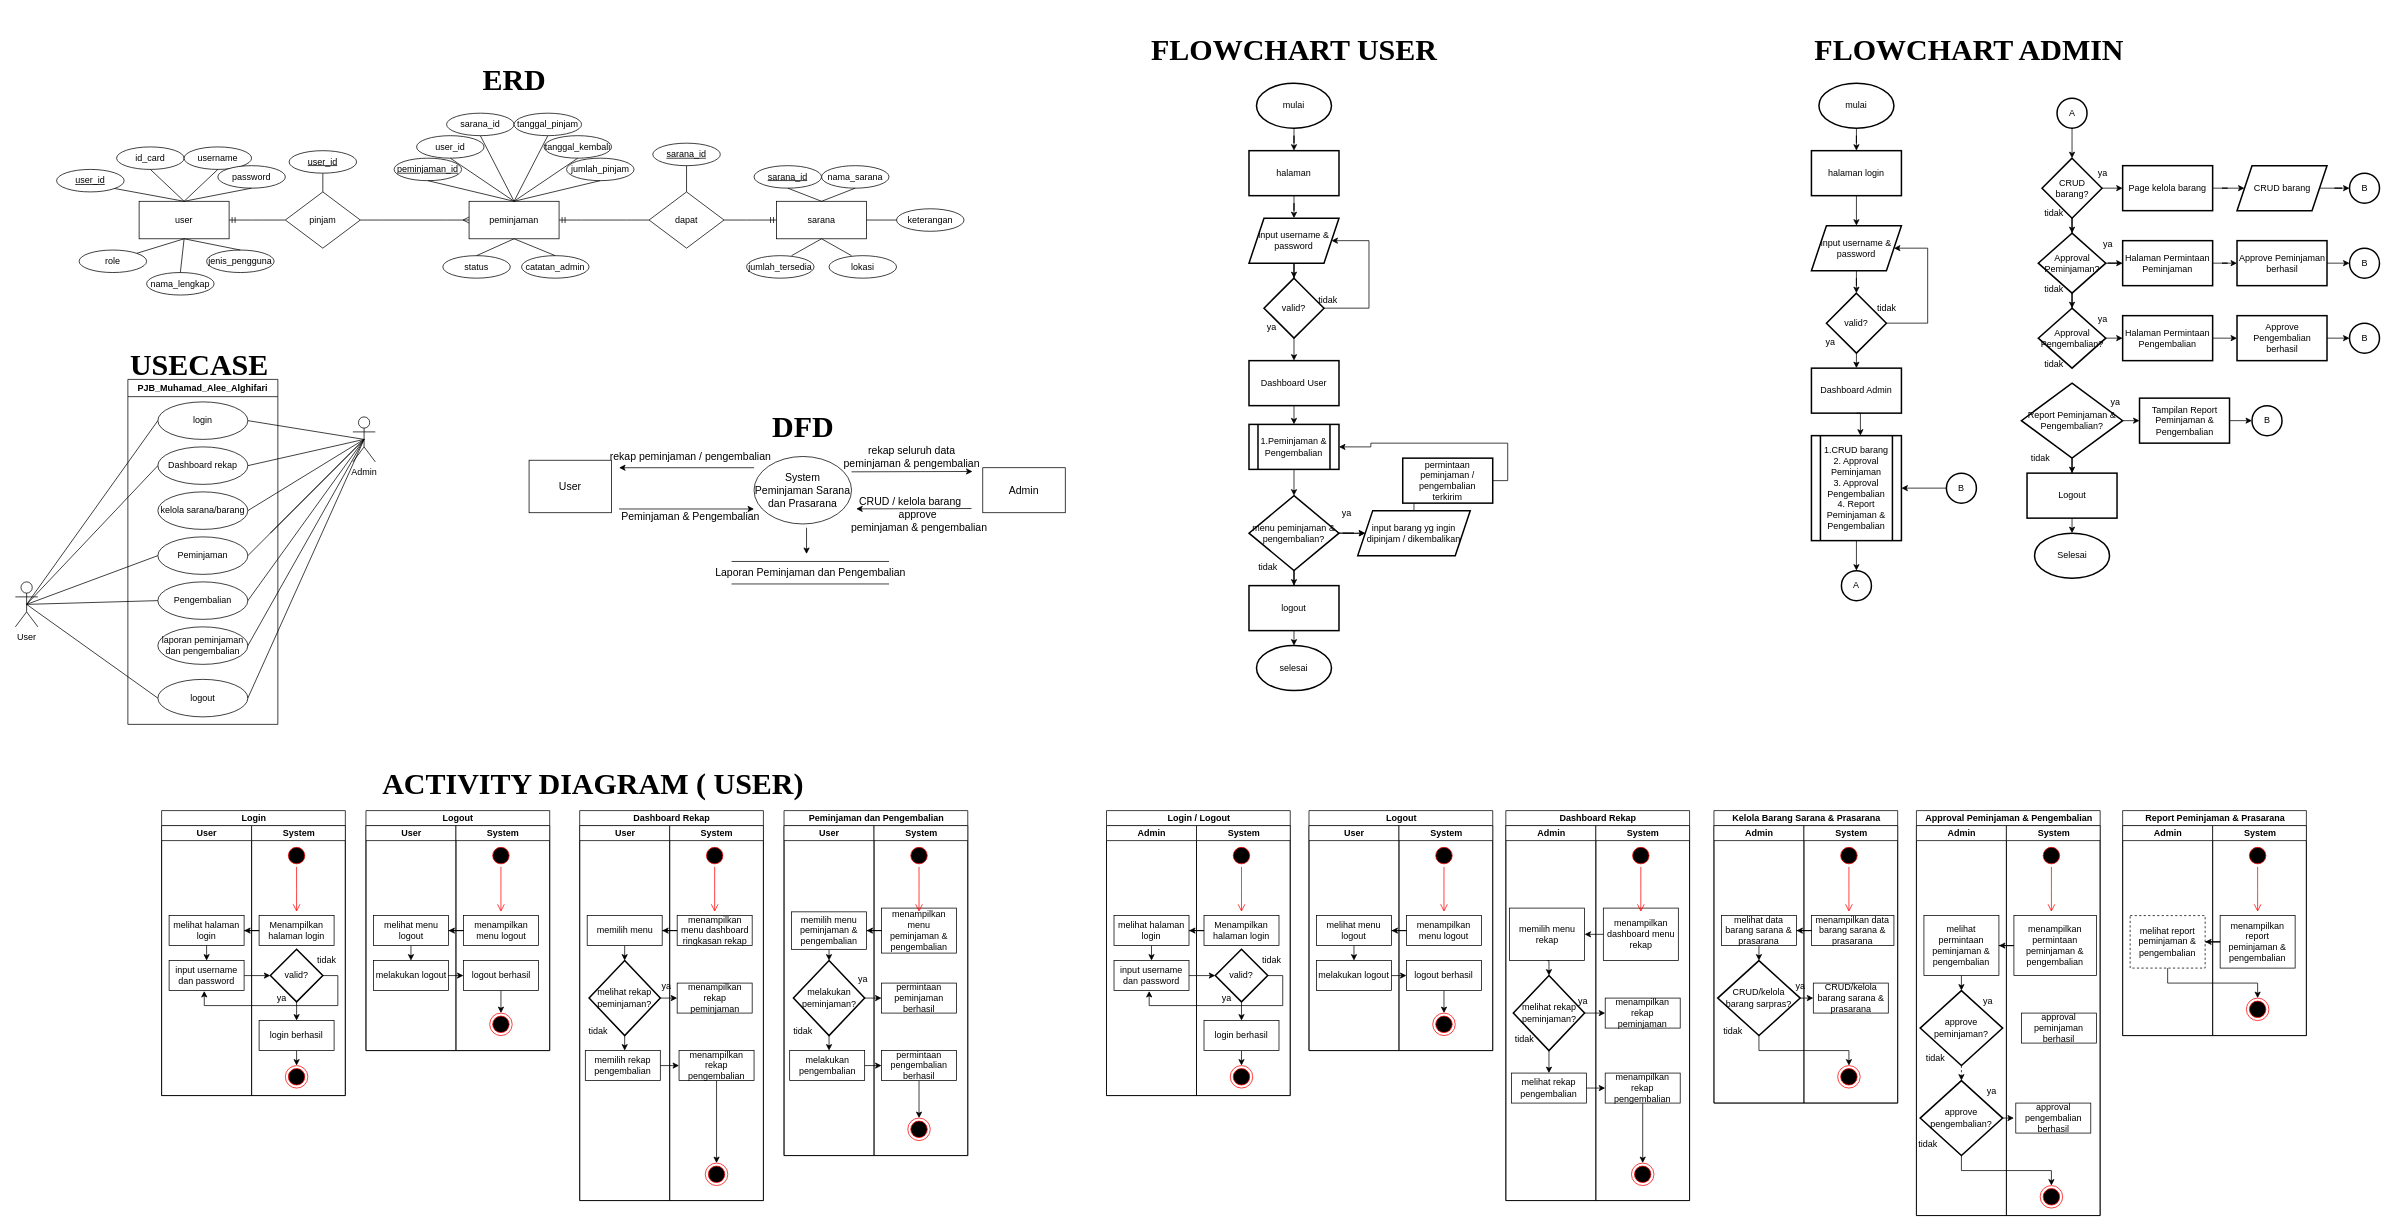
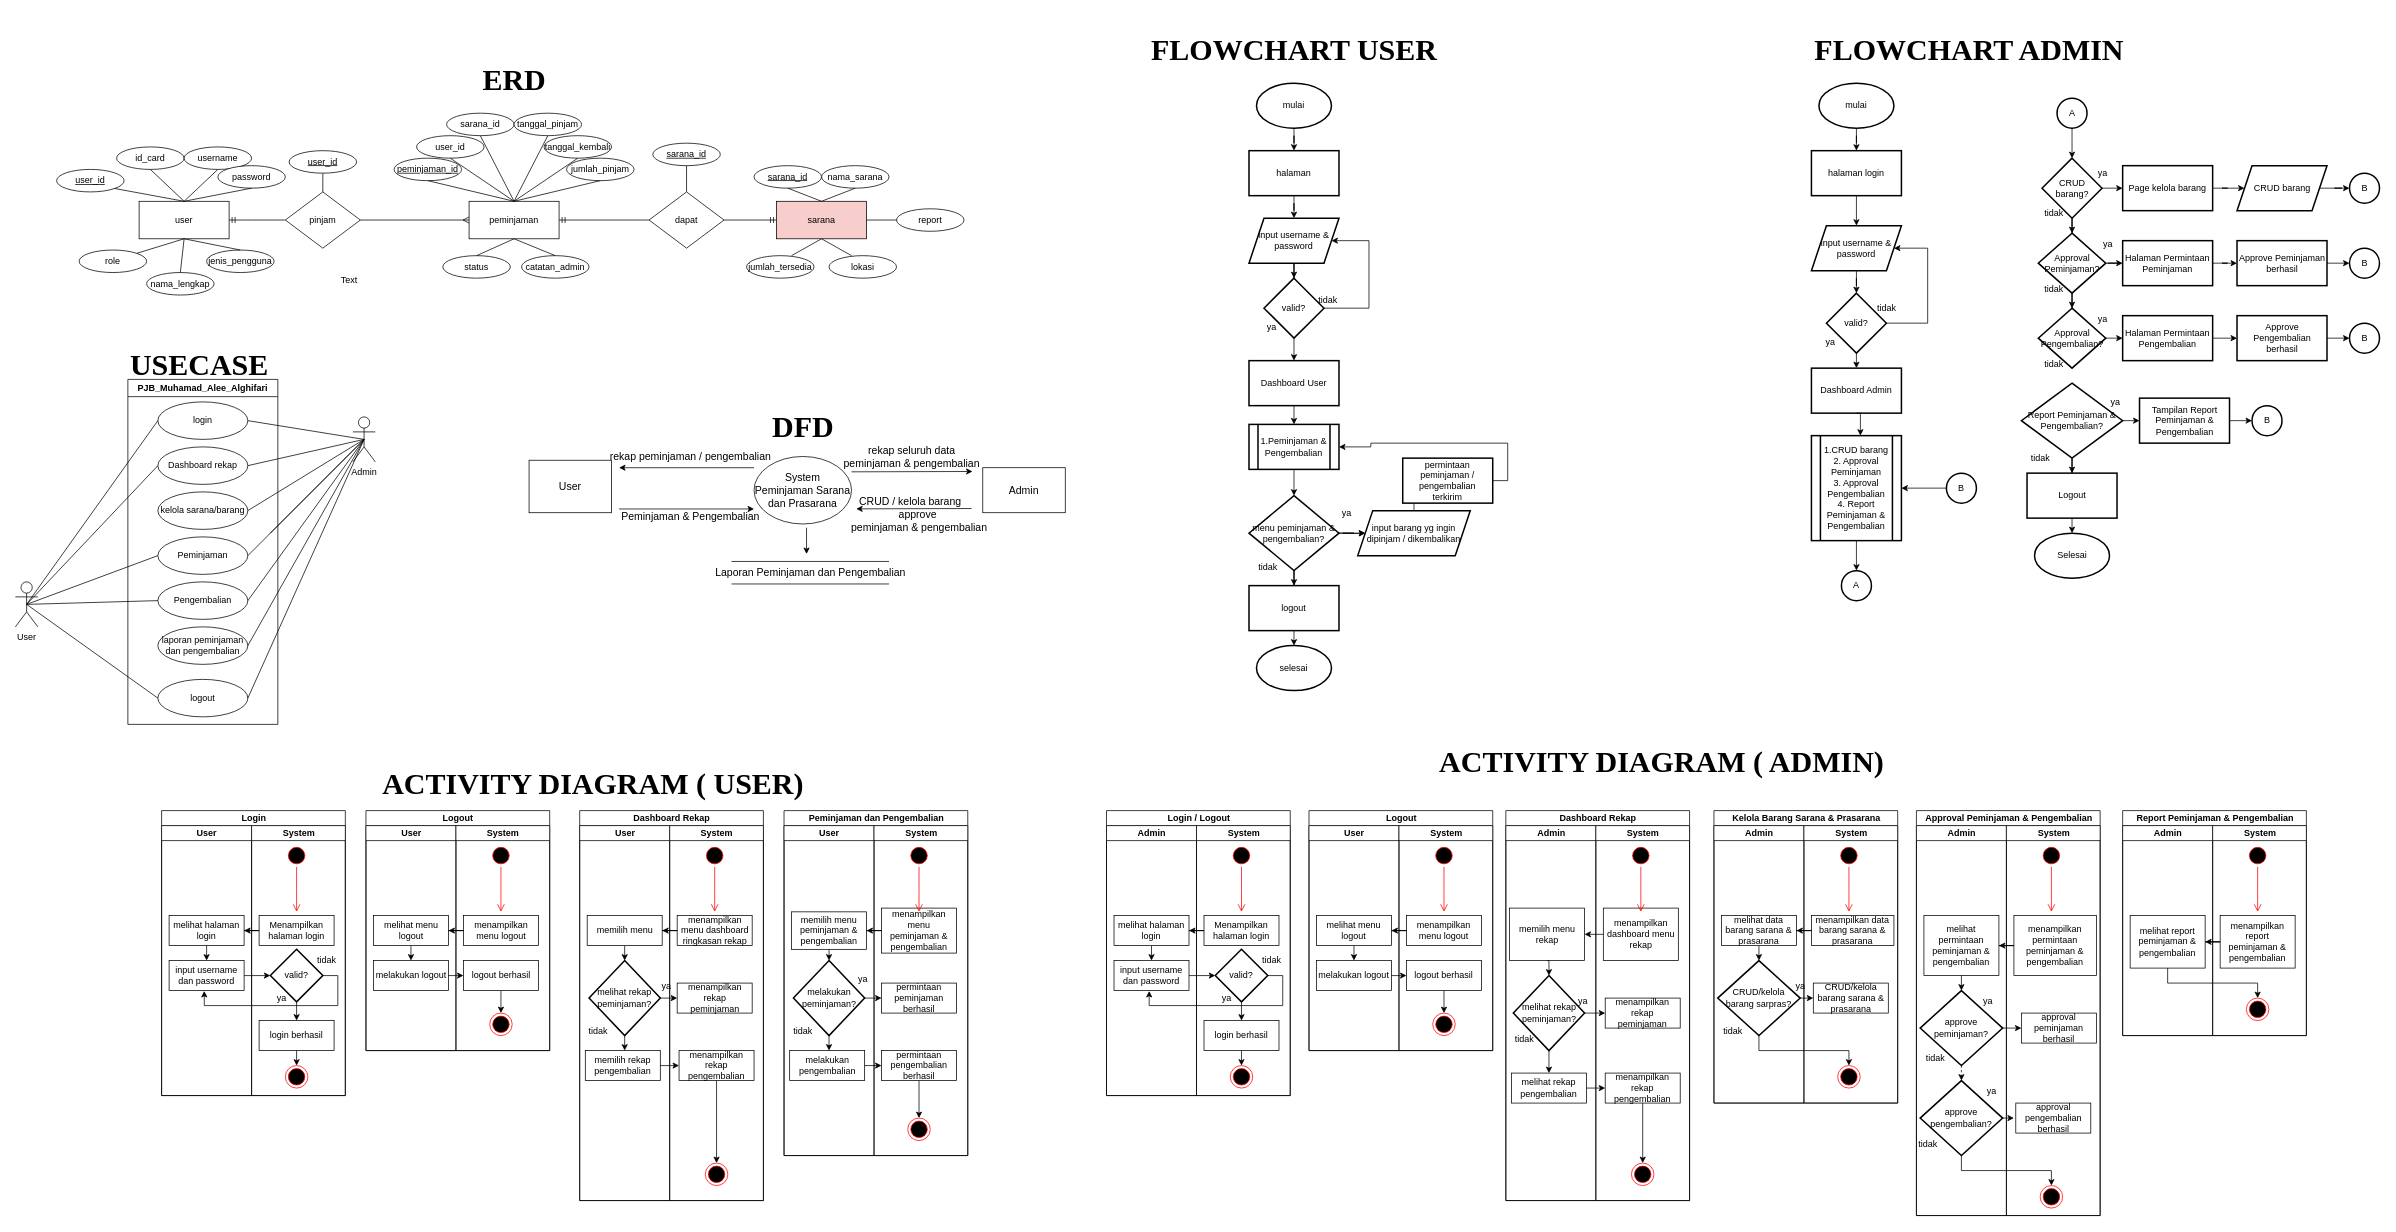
(822, 220) -> (822, 220)
(930, 220) -> (930, 220)
none -> (349, 280)
none -> (1662, 762)
(2216, 818) -> (2216, 818)
(2168, 942) -> (2168, 942)
none -> (2015, 1028)
